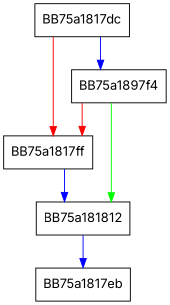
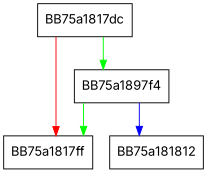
(101, 49) -> (103, 49)
(82, 115) -> (84, 115)
(111, 148) -> (139, 115)
(64, 181) -> none
(83, 285) -> none
